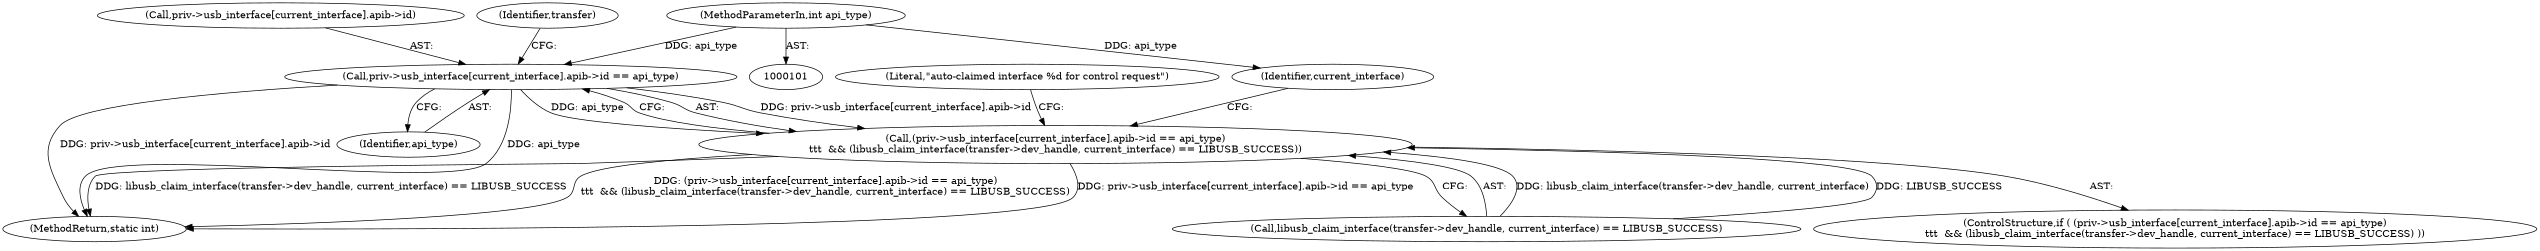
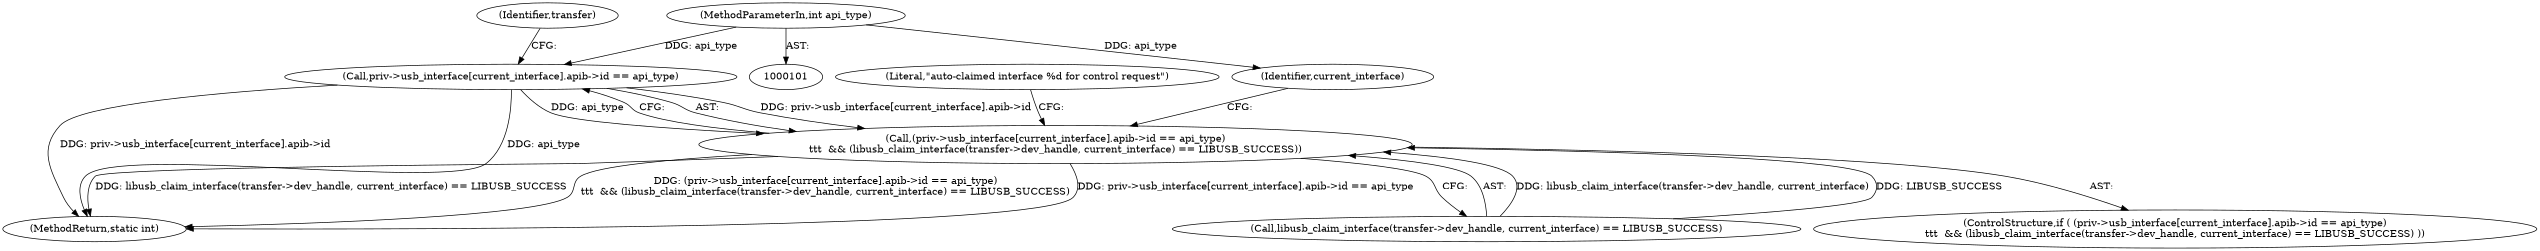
(281, 16) -> none
(409, 145) -> none
